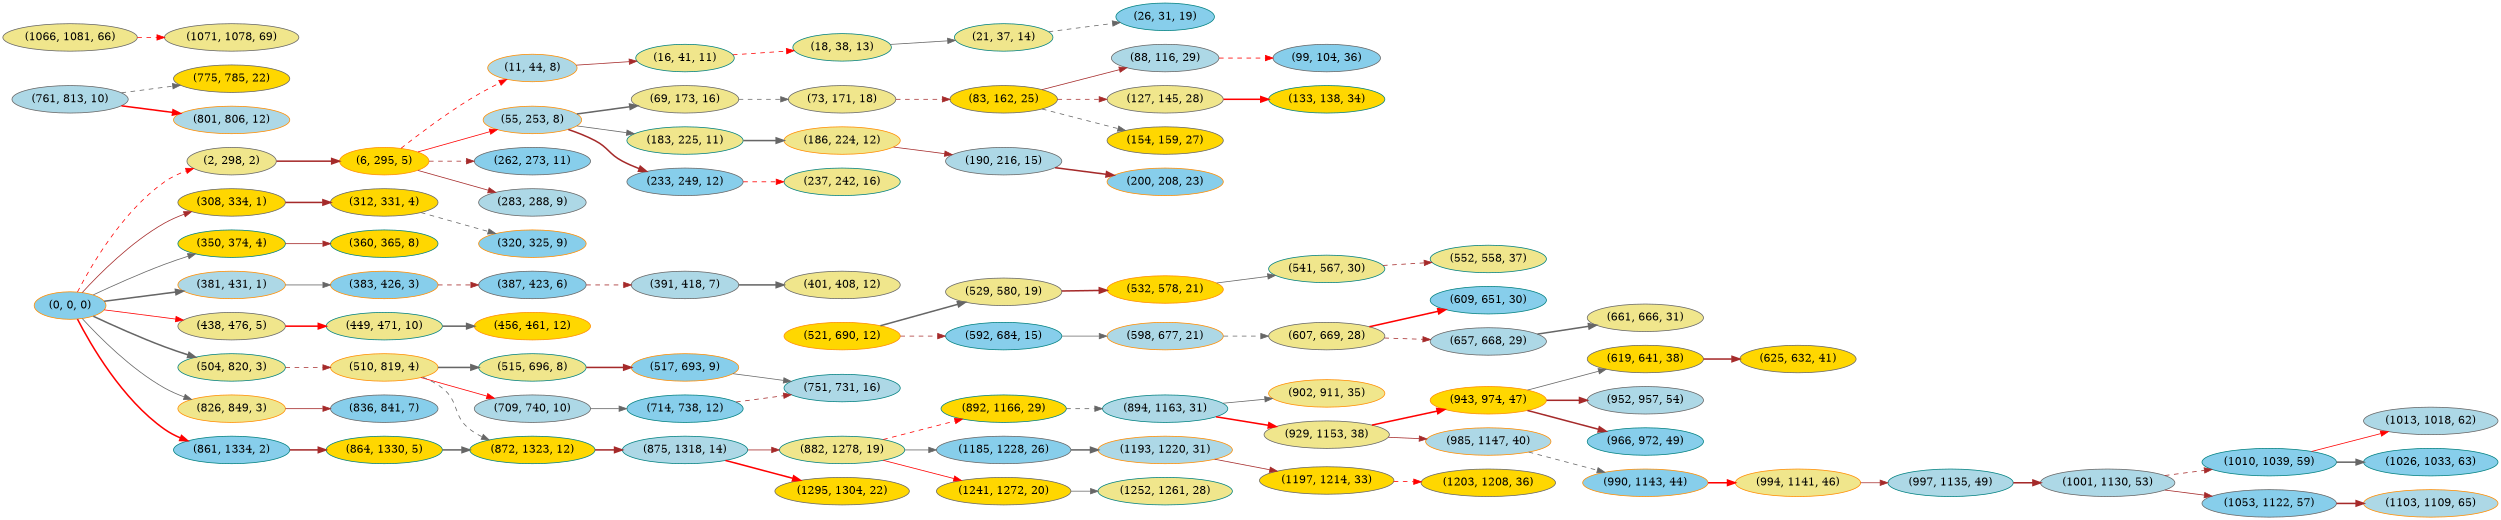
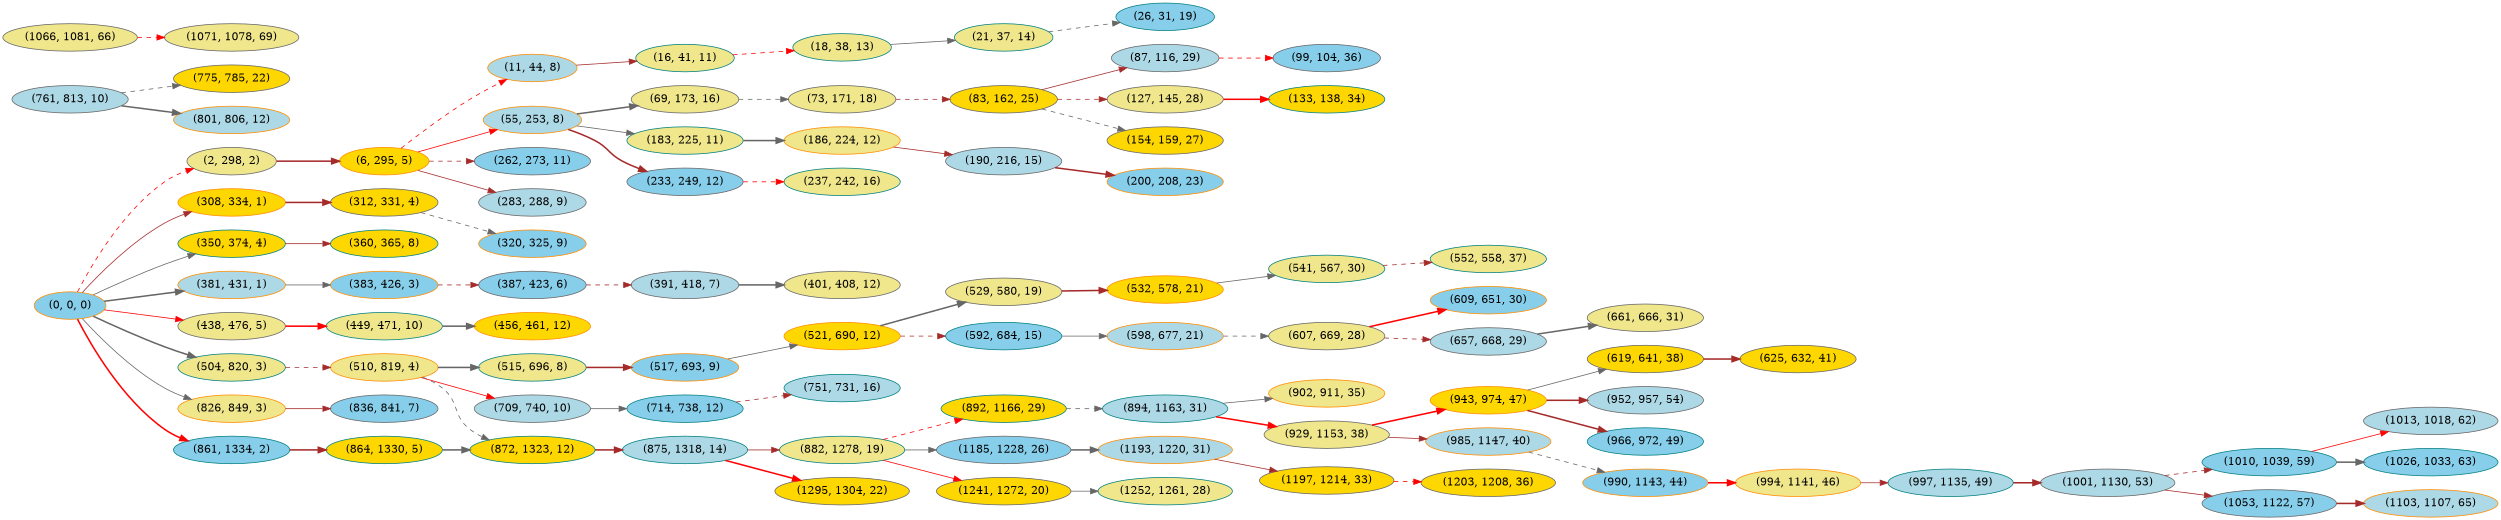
(1165, 58) -> (1165, 58)
(147, 109) -> (147, 109)
(232, 202) -> (232, 202)
(1488, 300) -> (1488, 300)
(758, 377) -> (759, 353)
(2431, 503) -> (2431, 503)
